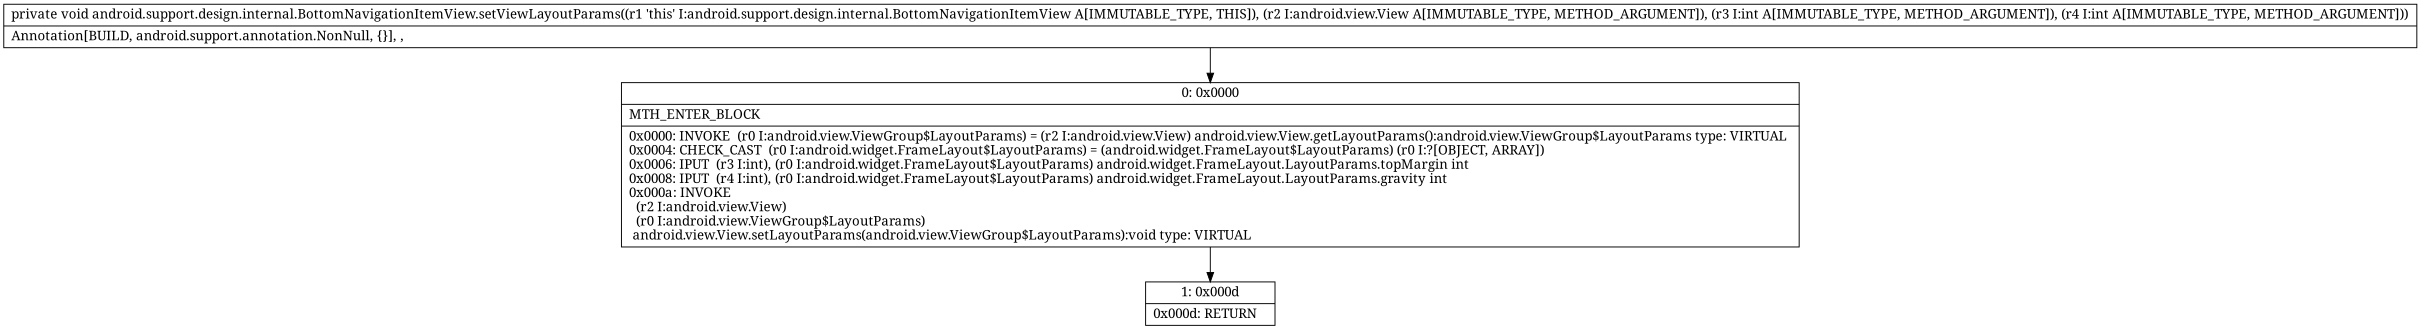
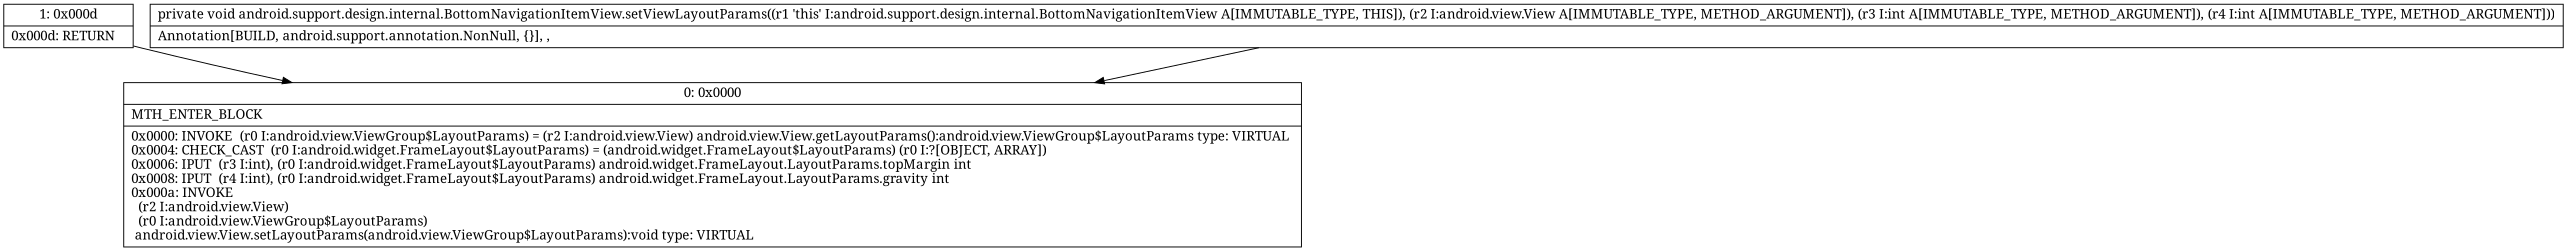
(1210, 260) -> (208, 64)
